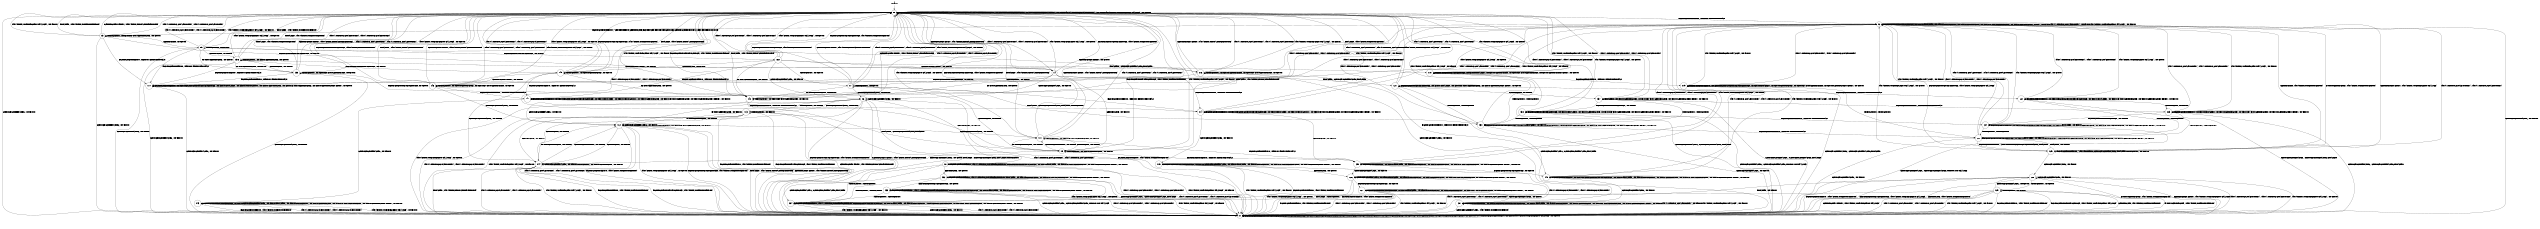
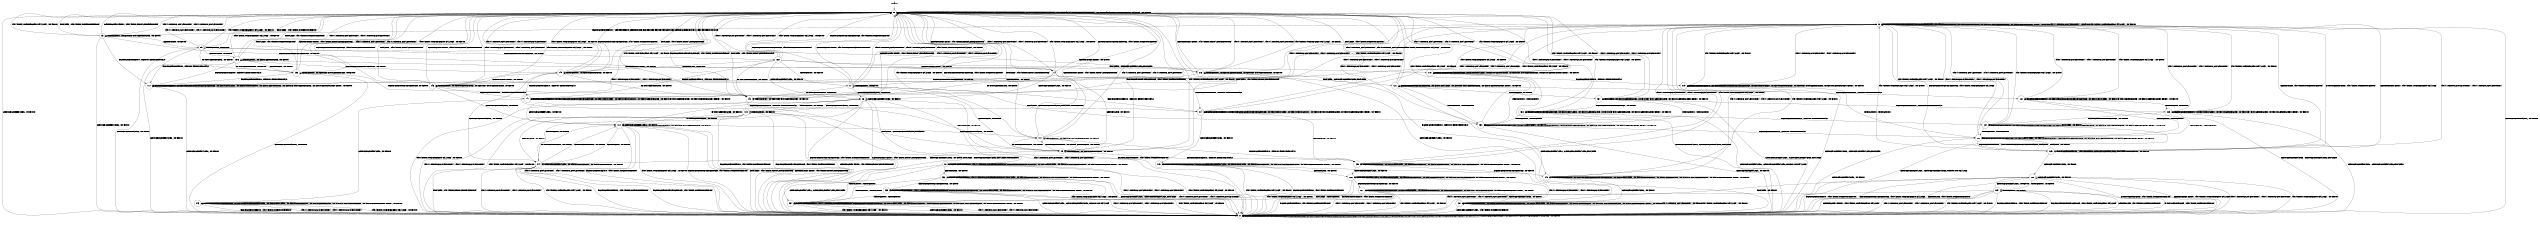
(1411, 16) -> none
